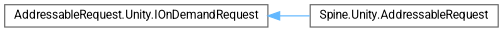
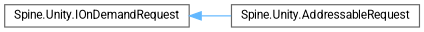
(136, 16) -> (97, 16)
